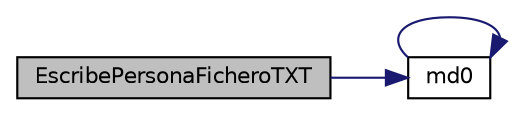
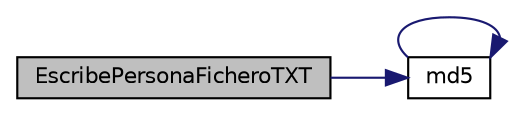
(449, 78) -> (449, 78)
